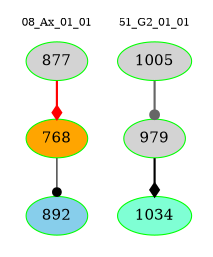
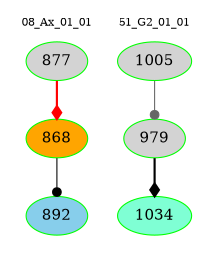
(155, 96) -> (155, 96)
(57, 138) -> (57, 138)
